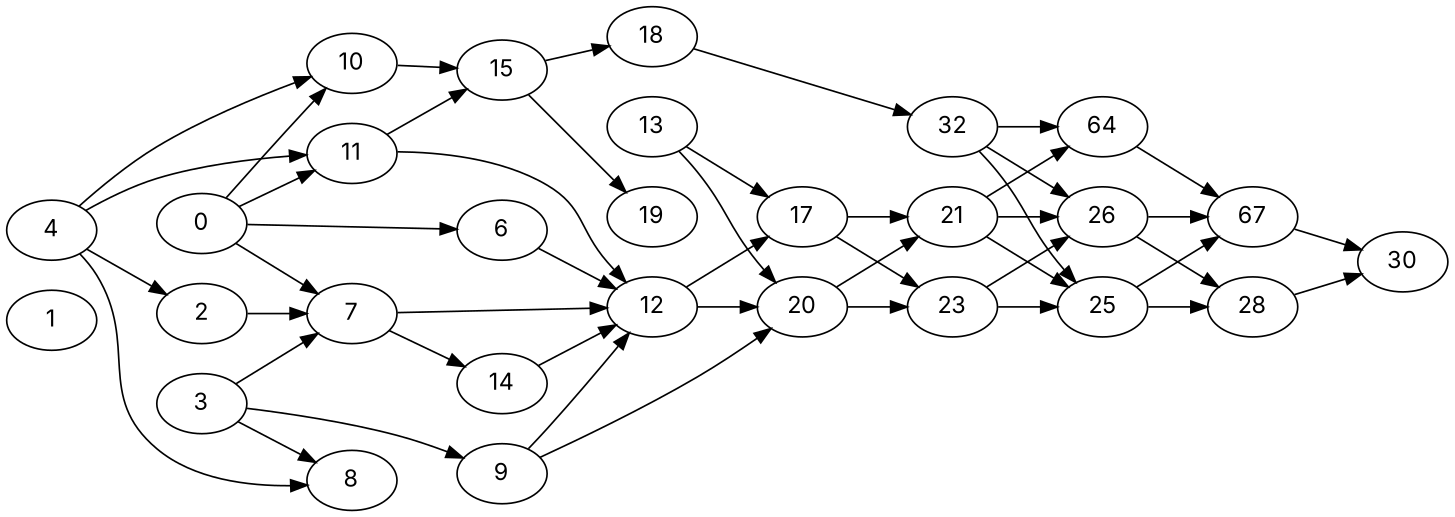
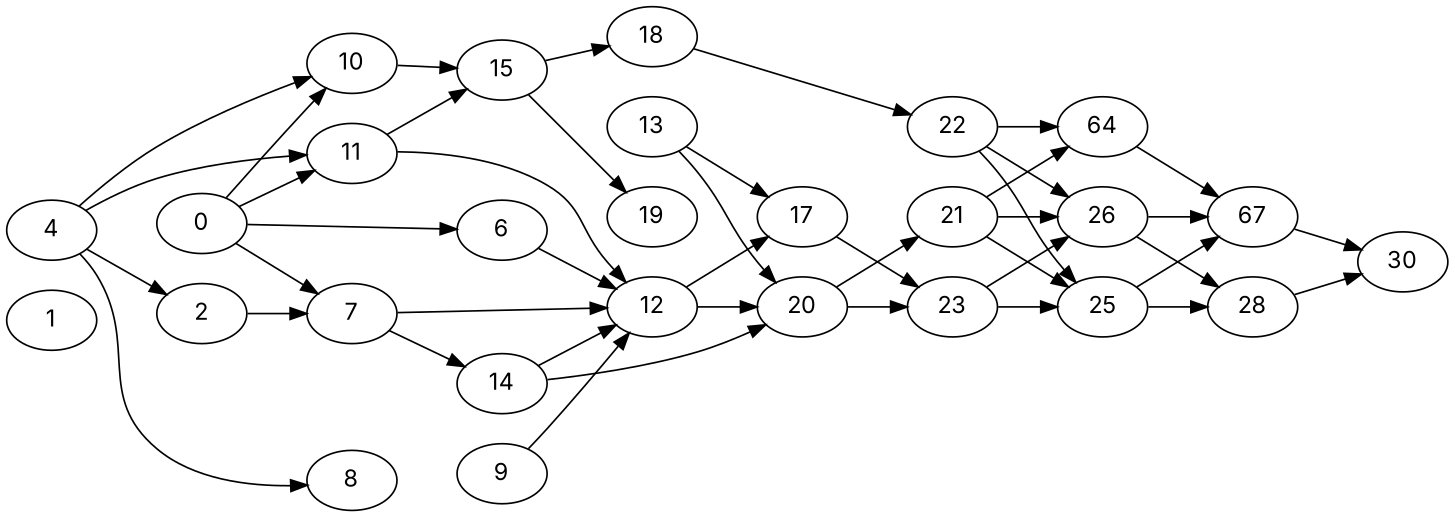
(952, 127) -> (952, 127)
(869, 217) -> none
(651, 402) -> (651, 363)
(202, 404) -> none
